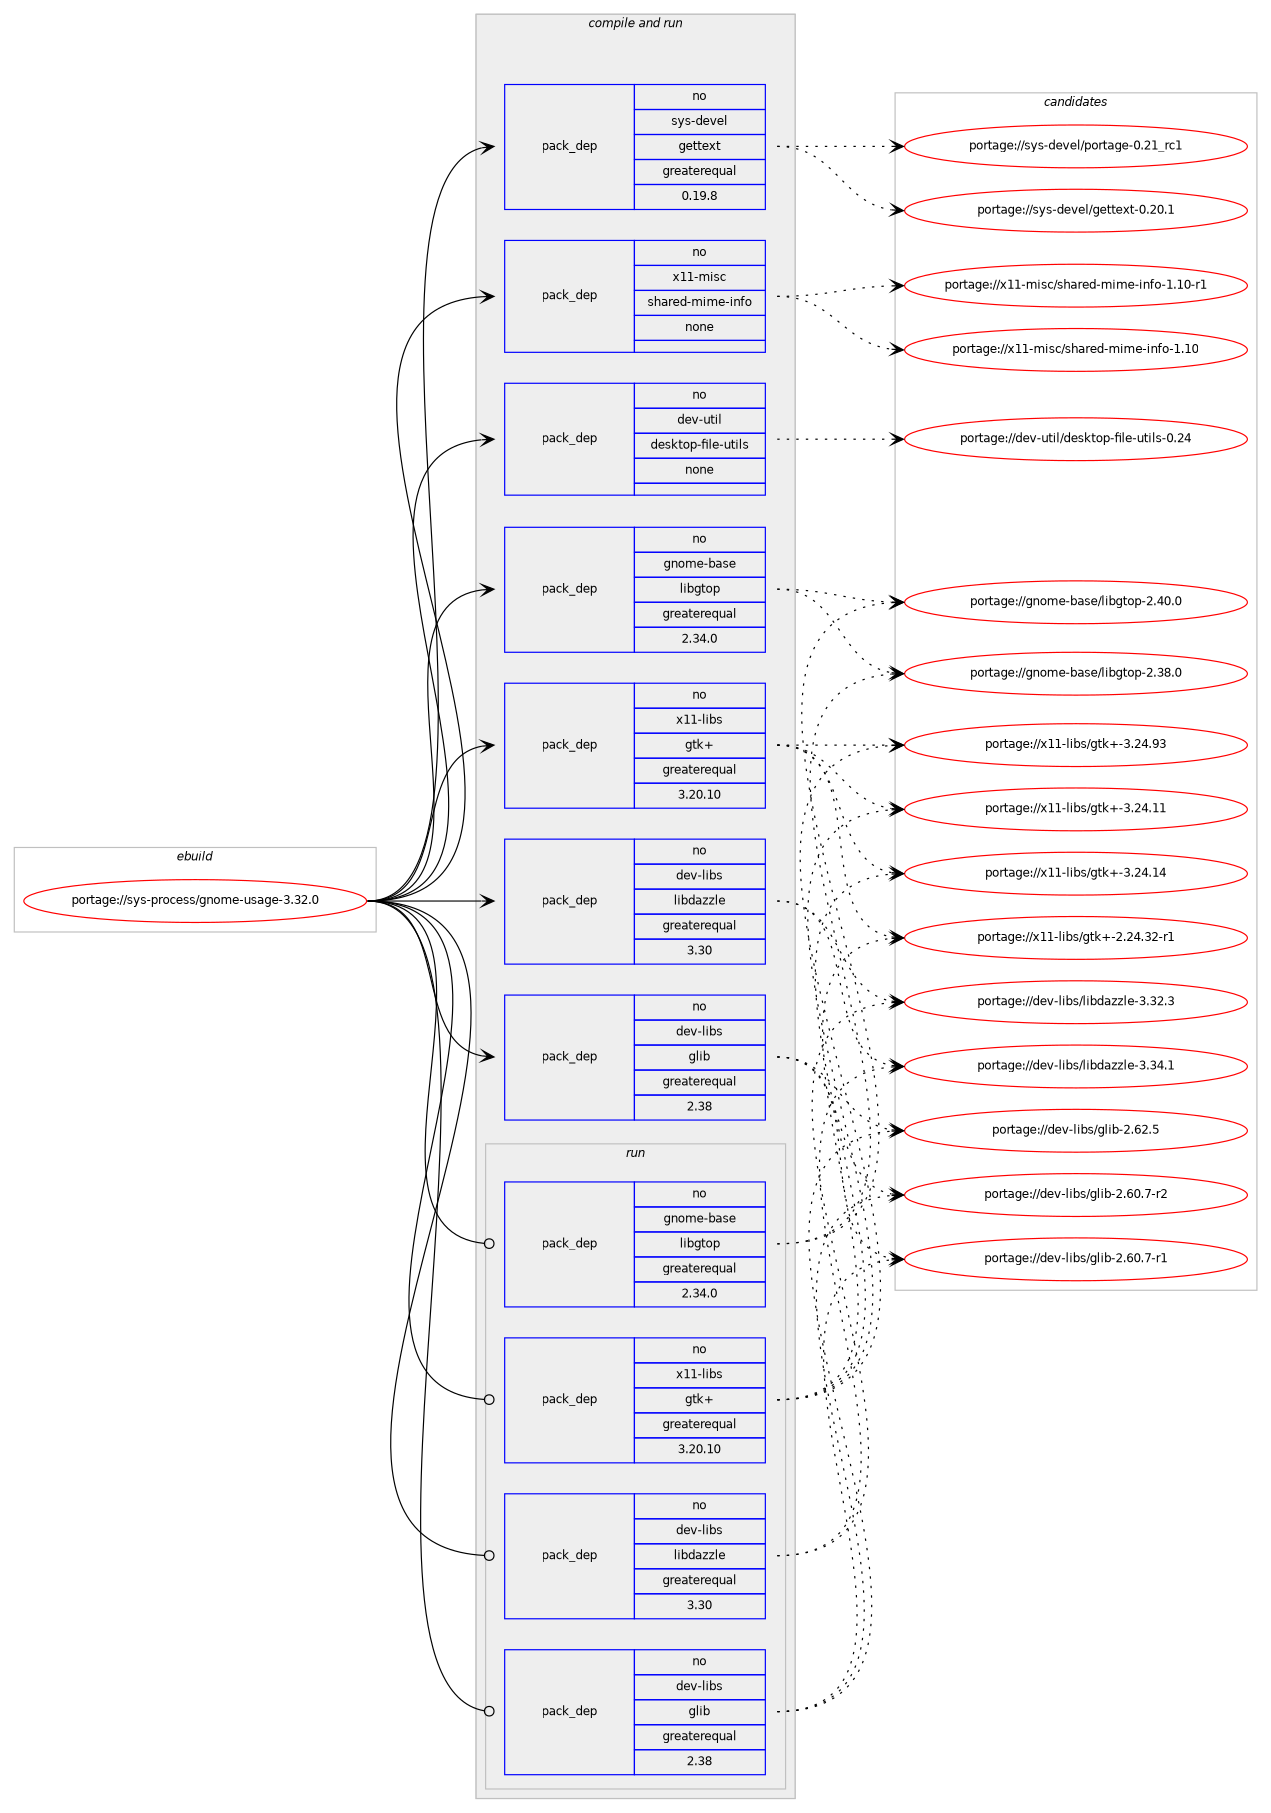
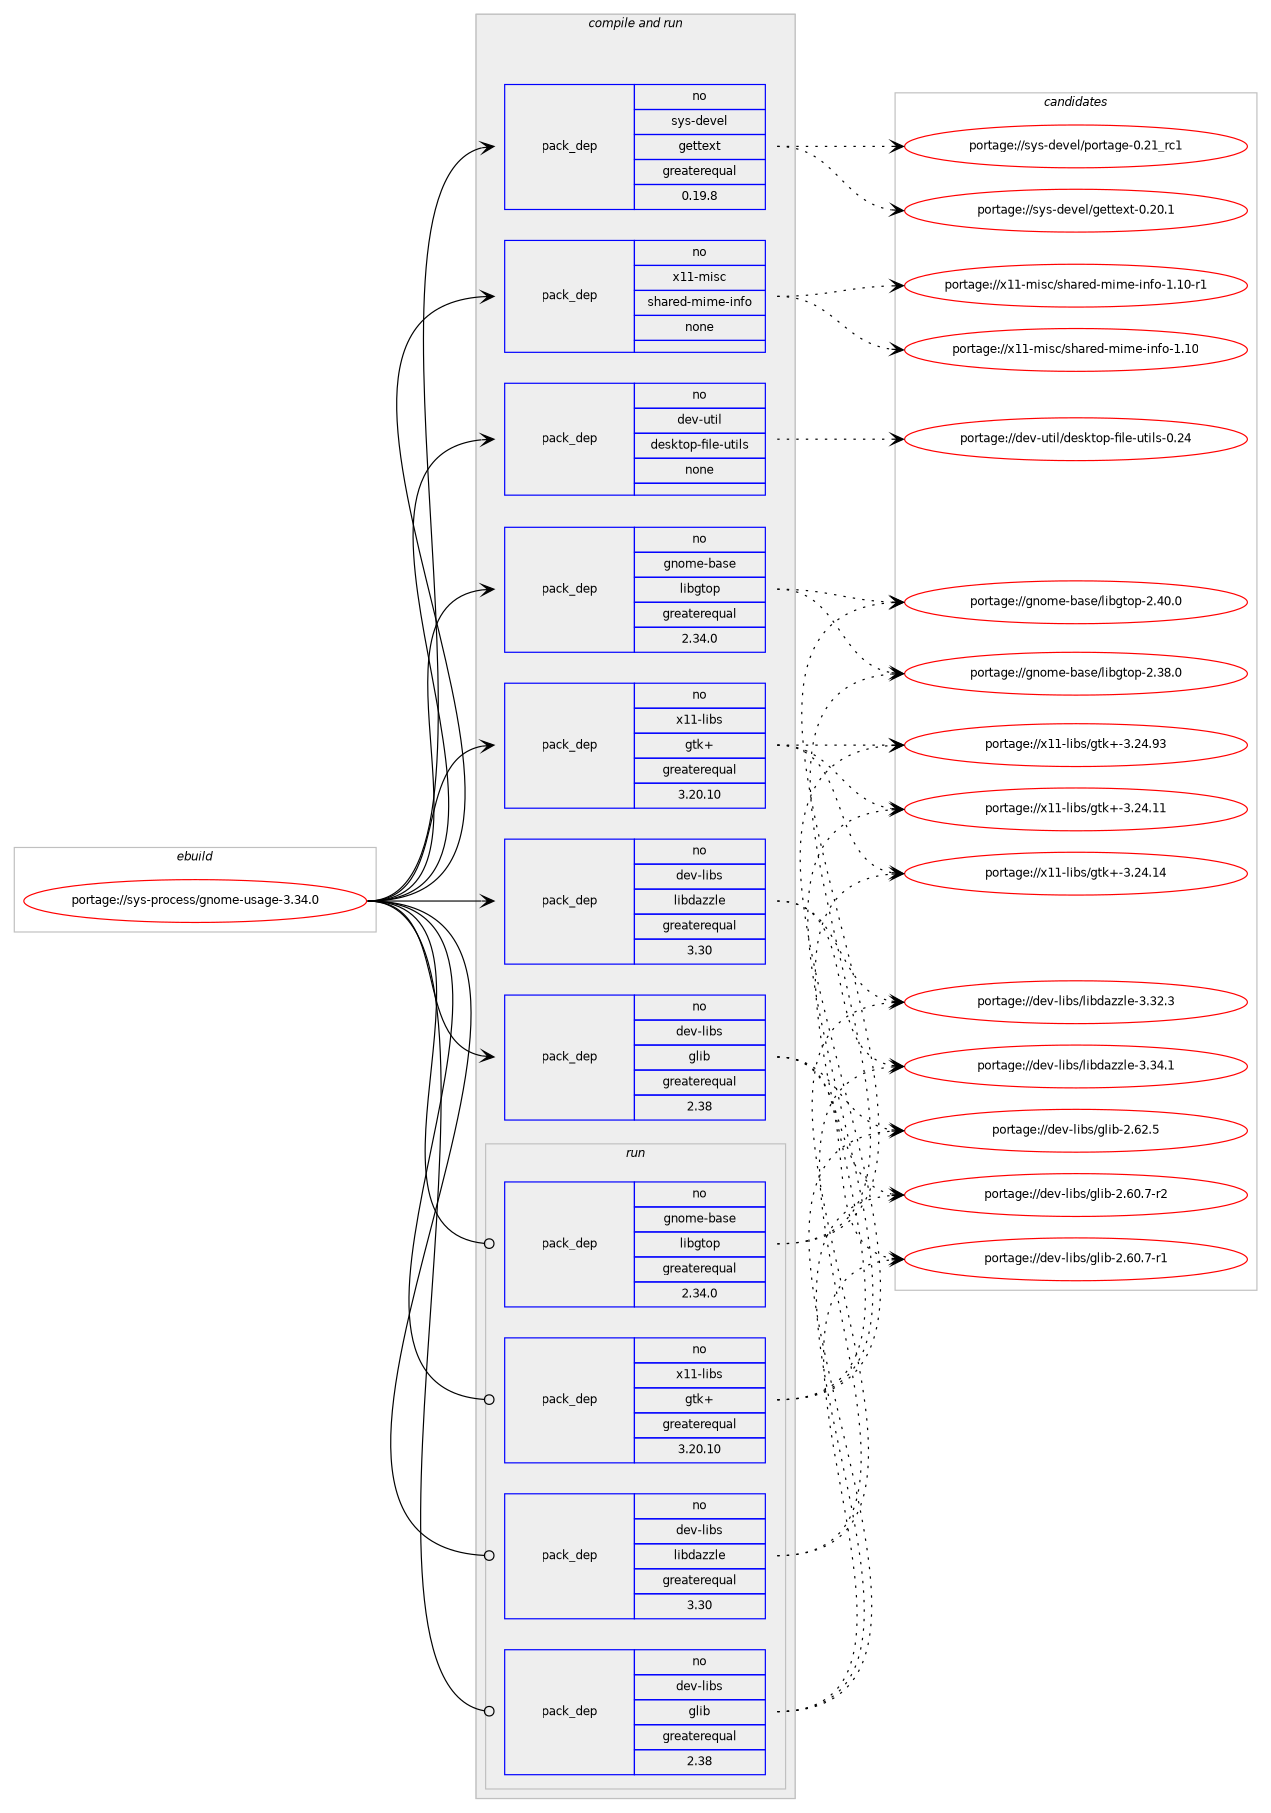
(195, 901) -> (195, 901)
(1076, 938) -> none
